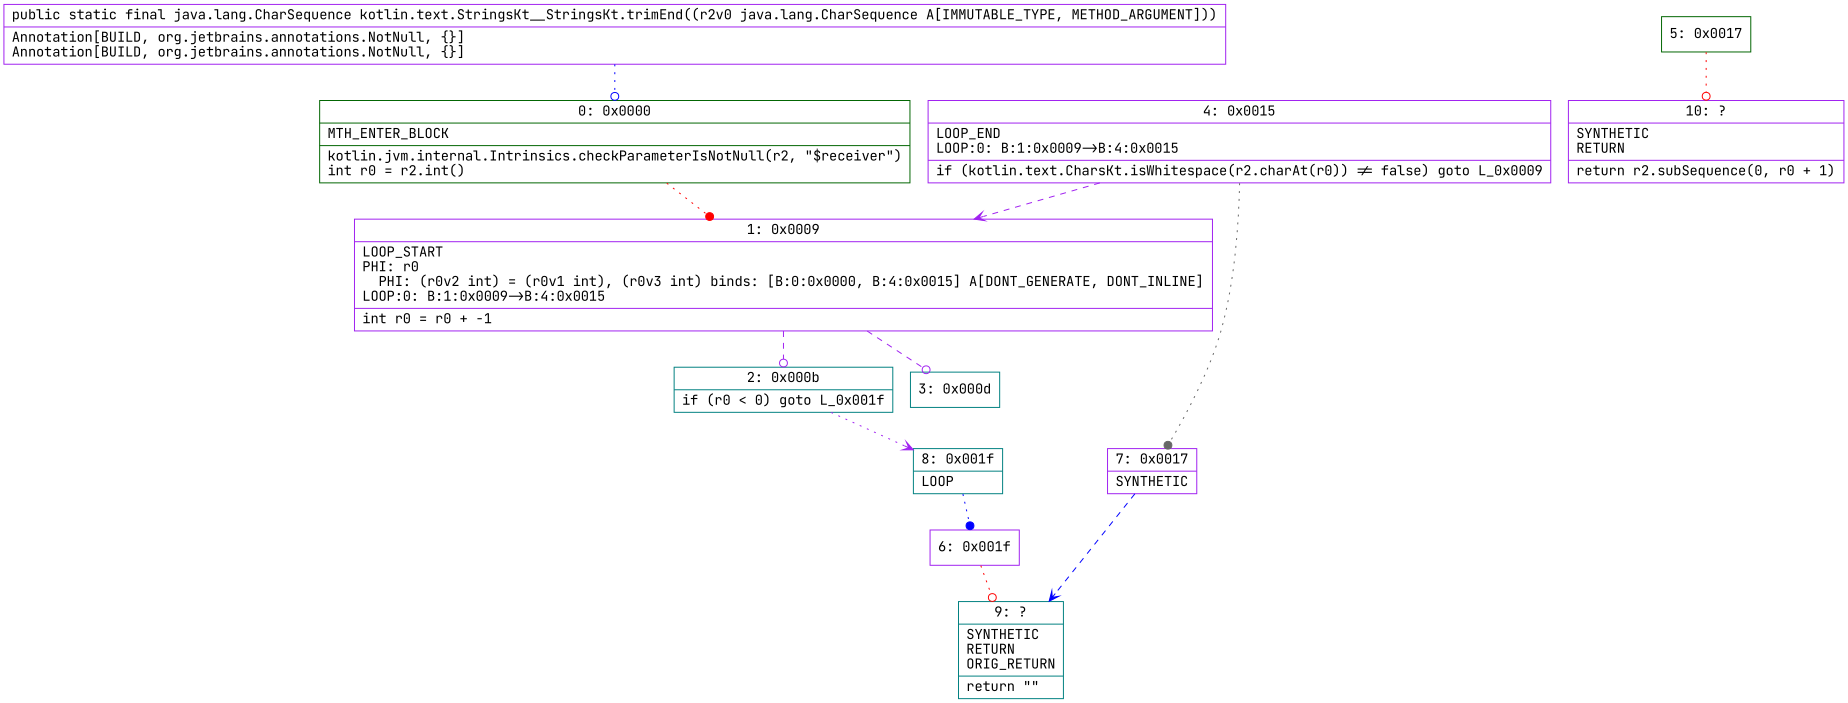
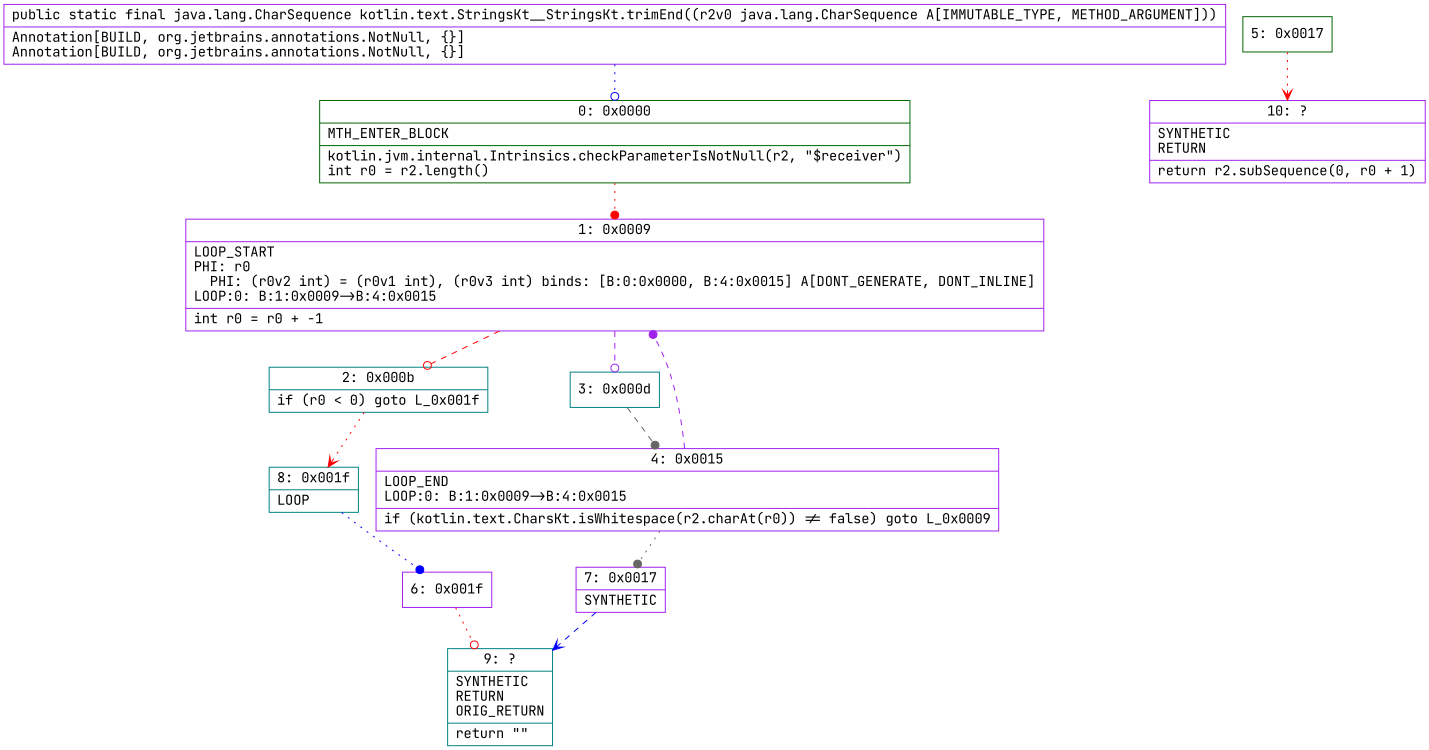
(1706, 72) -> (1287, 71)
(397, 171) -> (409, 171)
(1042, 200) -> (675, 392)
(783, 345) -> (465, 347)
none -> (640, 425)
(868, 429) -> (349, 436)
